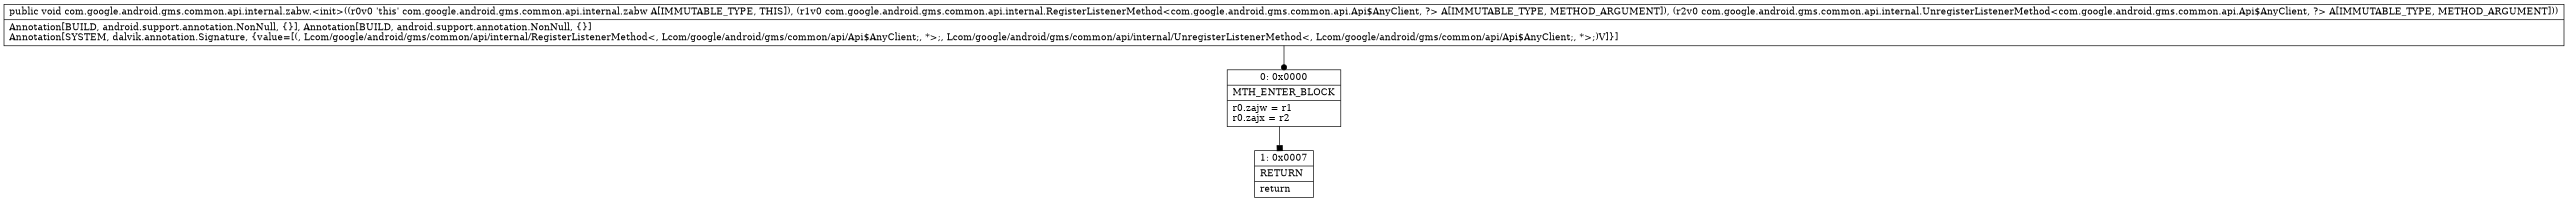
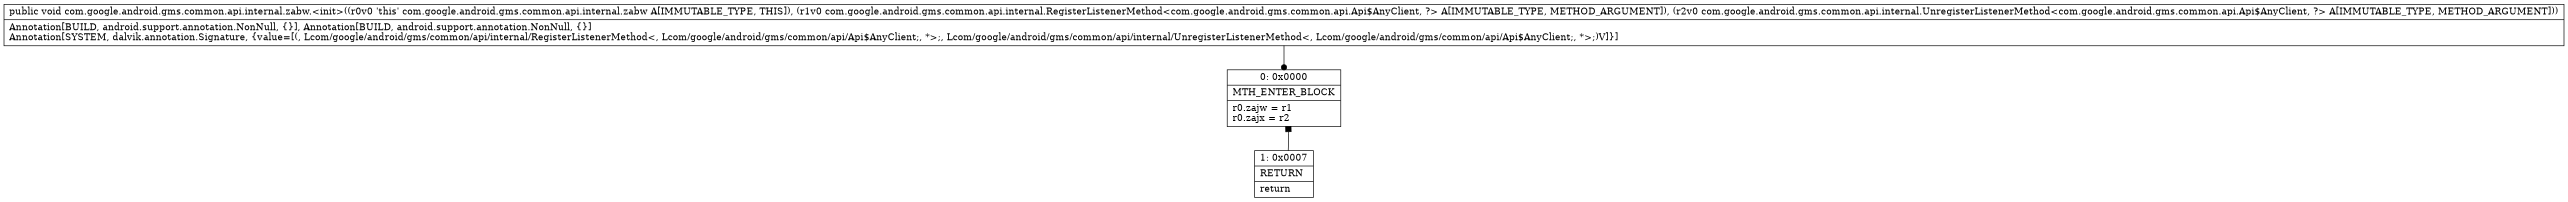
(1280, 135) -> (1288, 142)
